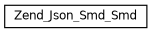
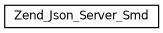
(76, 16) -> (82, 16)
